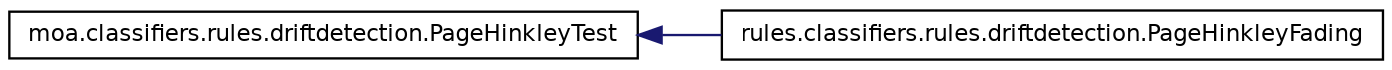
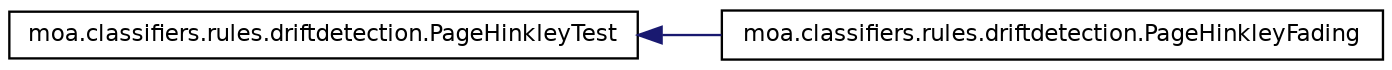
(1052, 35) -> (1052, 35)
